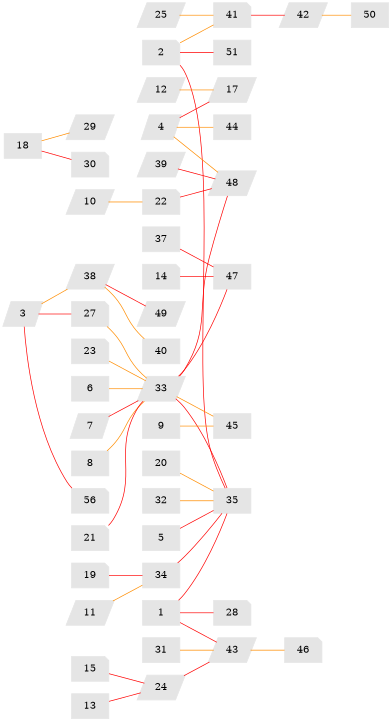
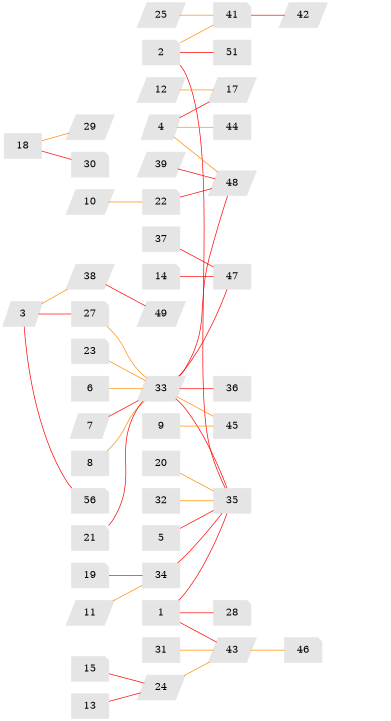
(370, 15) -> none
(161, 351) -> none
none -> (232, 389)
(197, 669) -> (197, 669)
